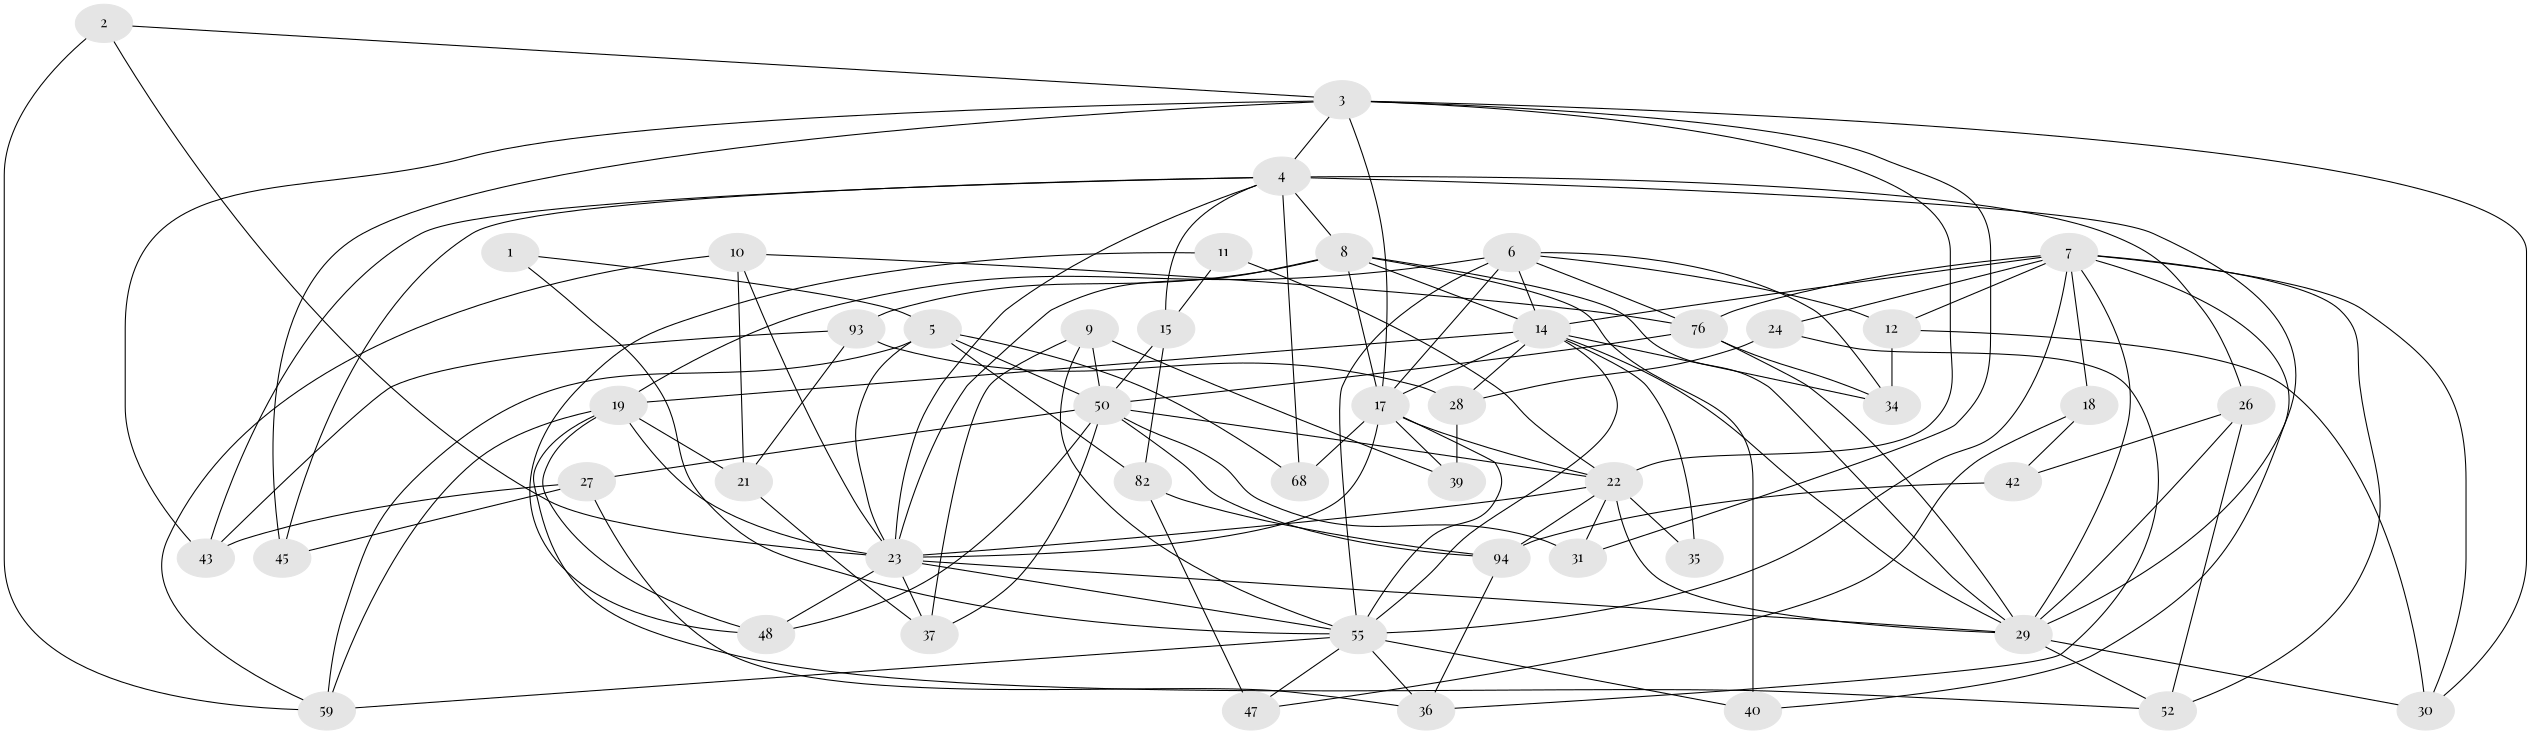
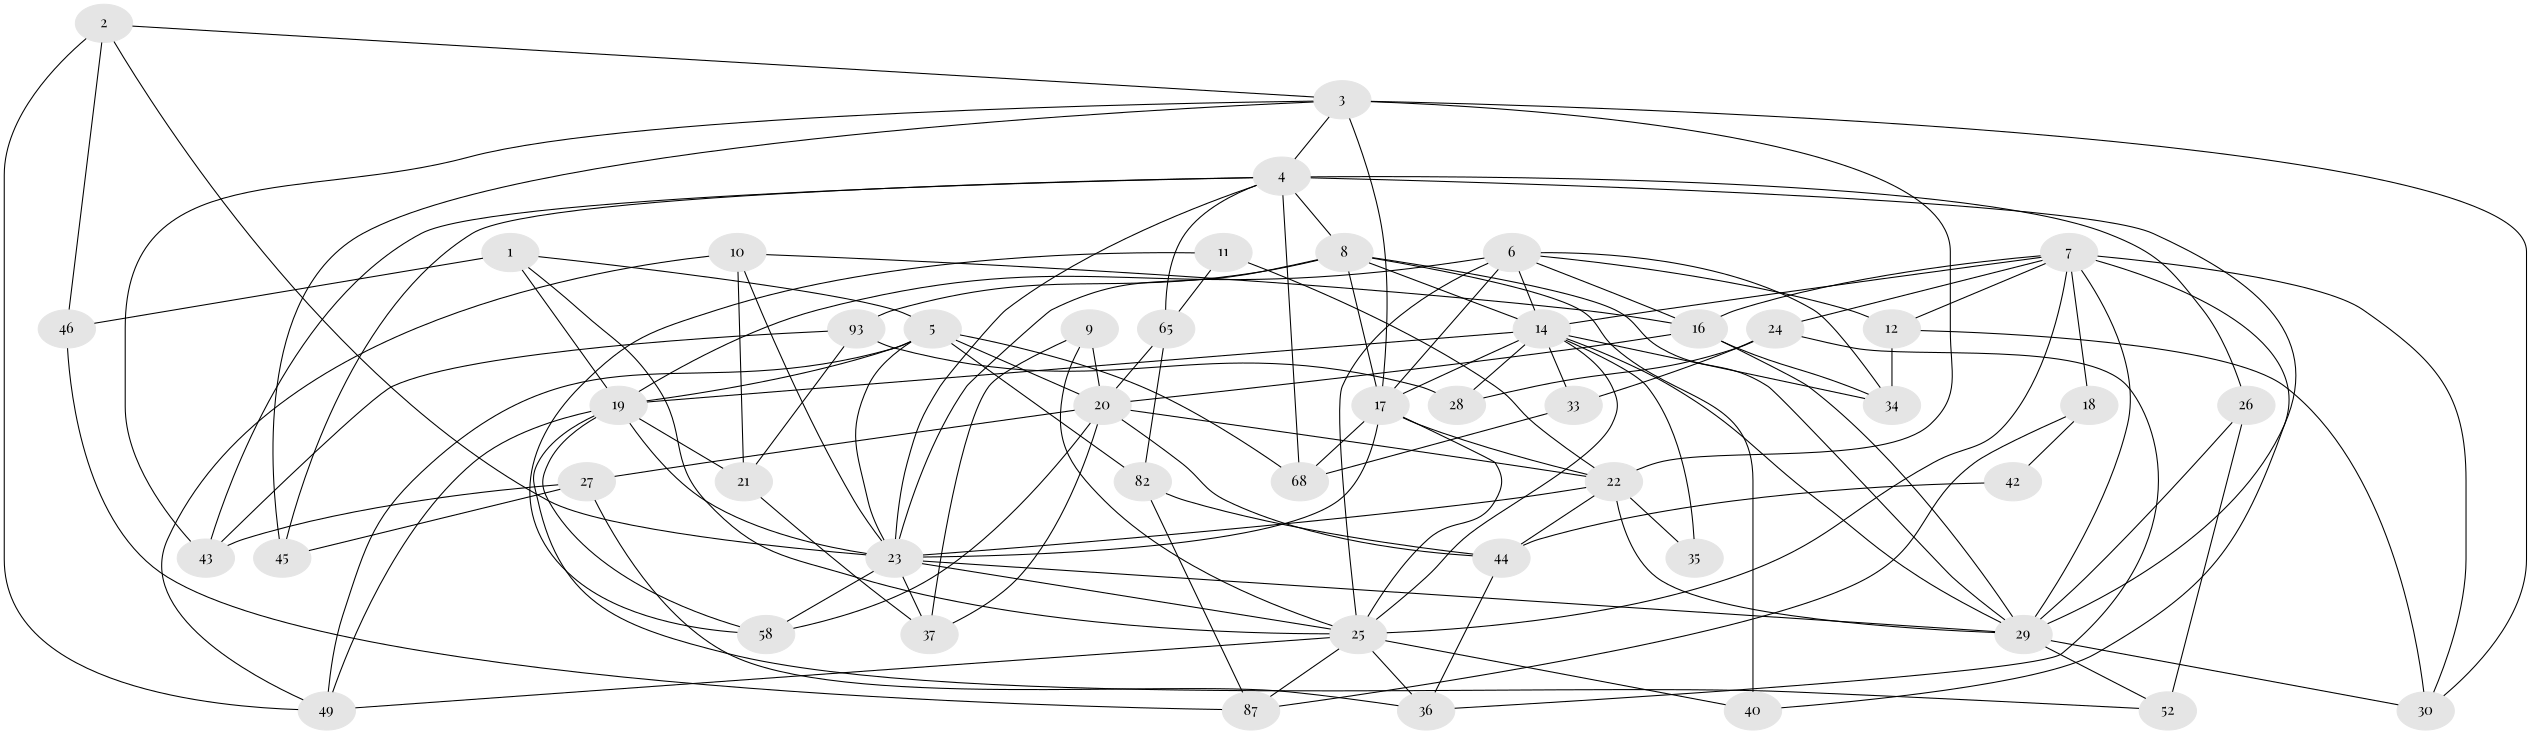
none -> (67, 329)
none -> (565, 329)
(1166, 329) -> (1166, 329)
(1699, 329) -> (1699, 329)
none -> (780, 378)
(1102, 405) -> (1102, 405)
none -> (1574, 405)
(2366, 424) -> none
(2130, 444) -> none
(1457, 482) -> none
(1501, 558) -> (1501, 558)
(1578, 558) -> none
(766, 635) -> (766, 635)
(1358, 635) -> (1358, 635)
(327, 711) -> (327, 711)
(1251, 711) -> (1251, 711)
